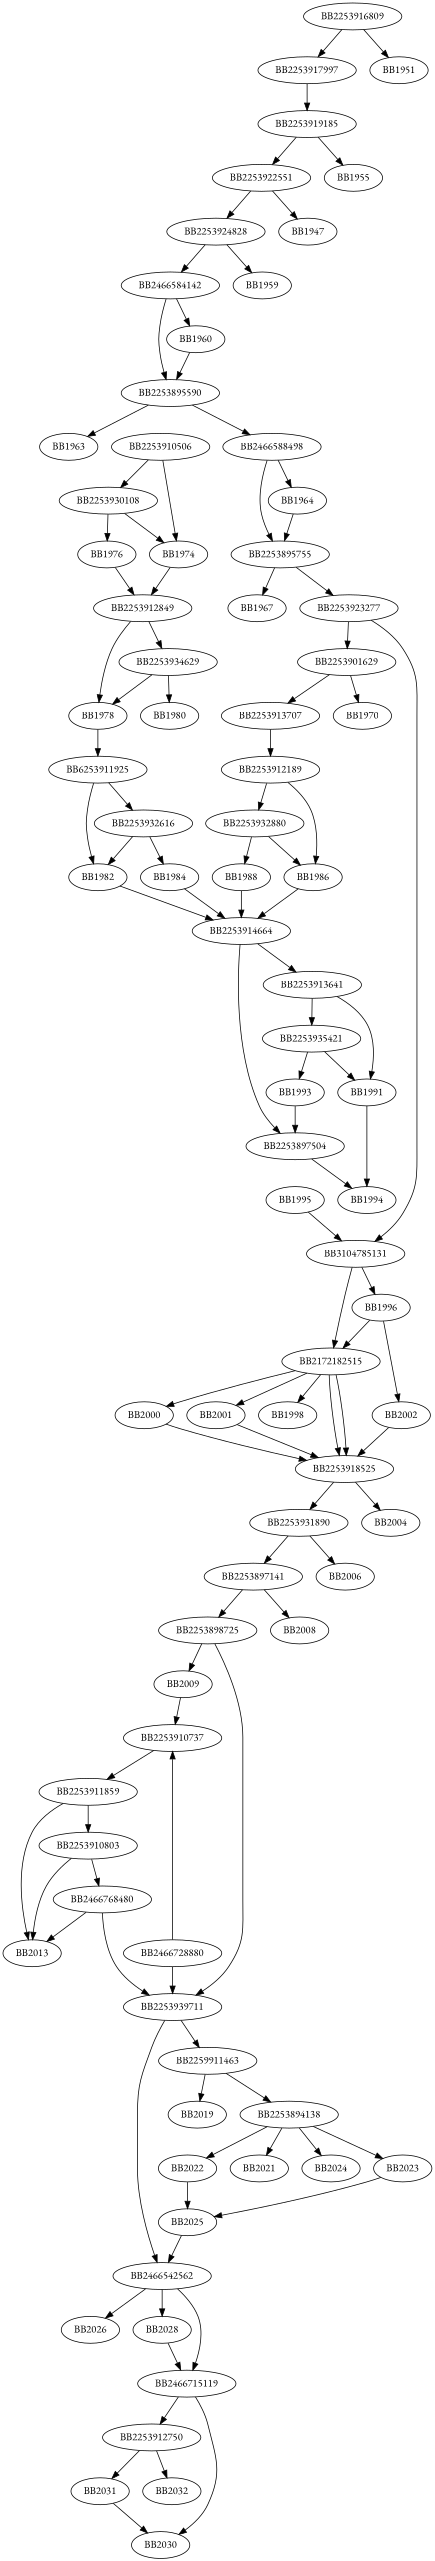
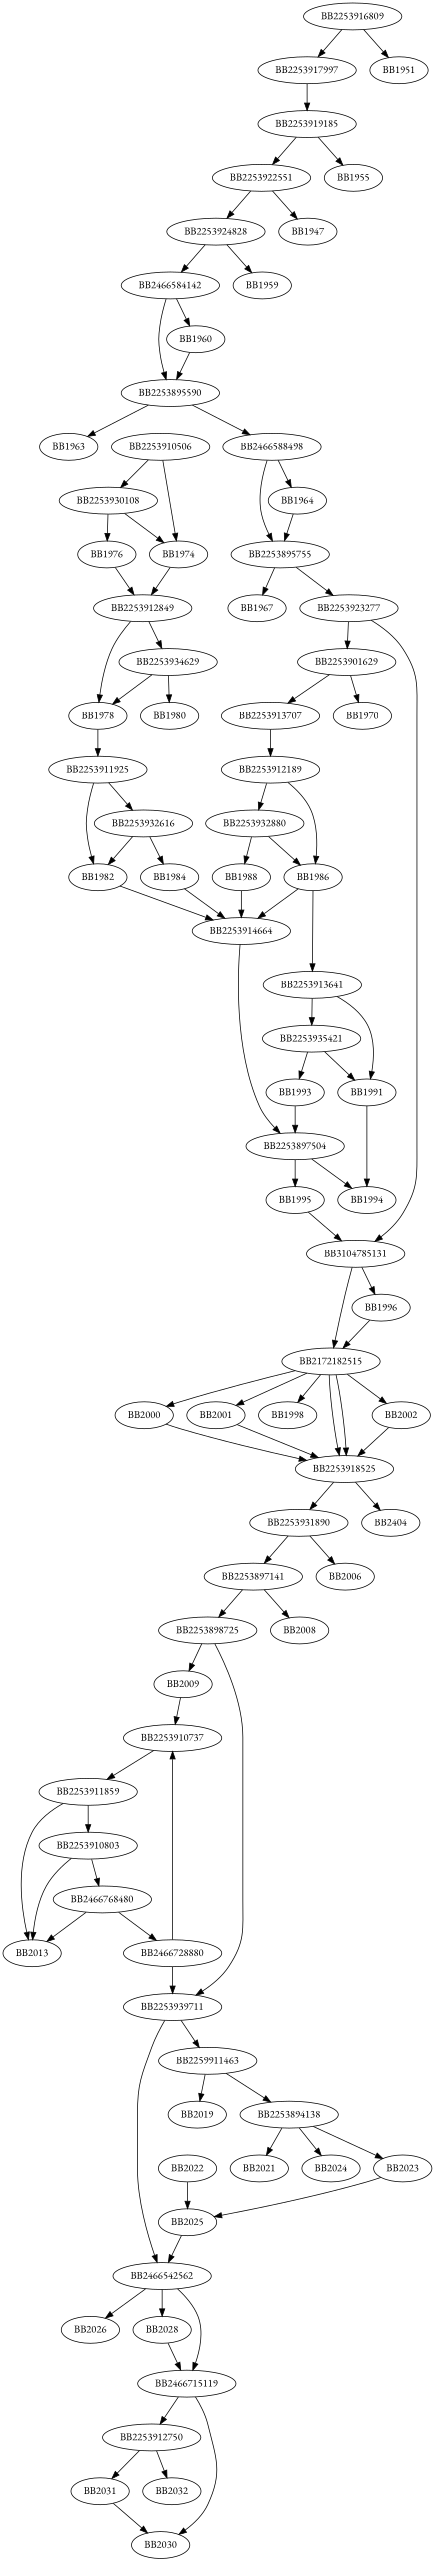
(98, 770) -> (98, 770)
(274, 956) -> (313, 927)
none -> (295, 1169)
(390, 1358) -> (364, 1387)
(391, 1523) -> (391, 1523)
(112, 1958) -> (134, 1924)
(240, 2141) -> none
